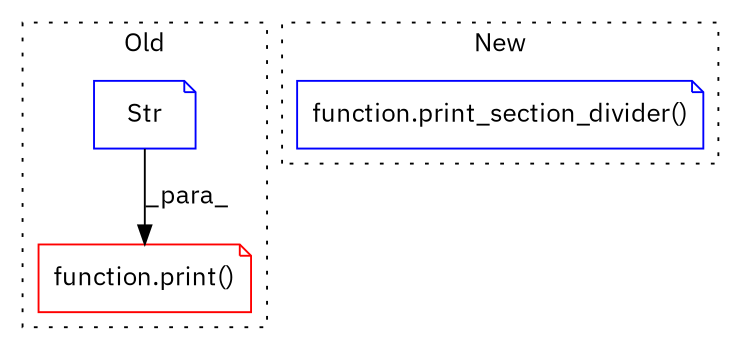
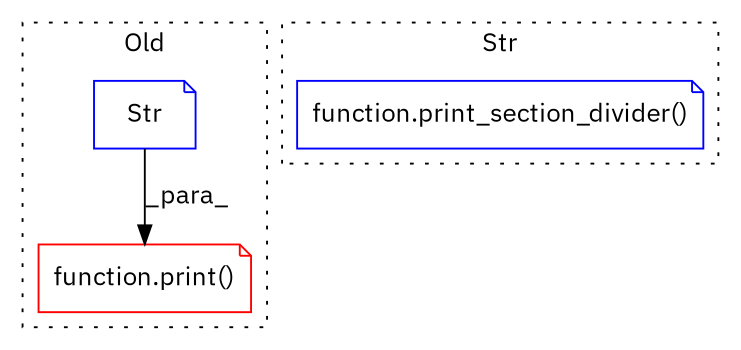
(500, 44) -> (500, 44)
